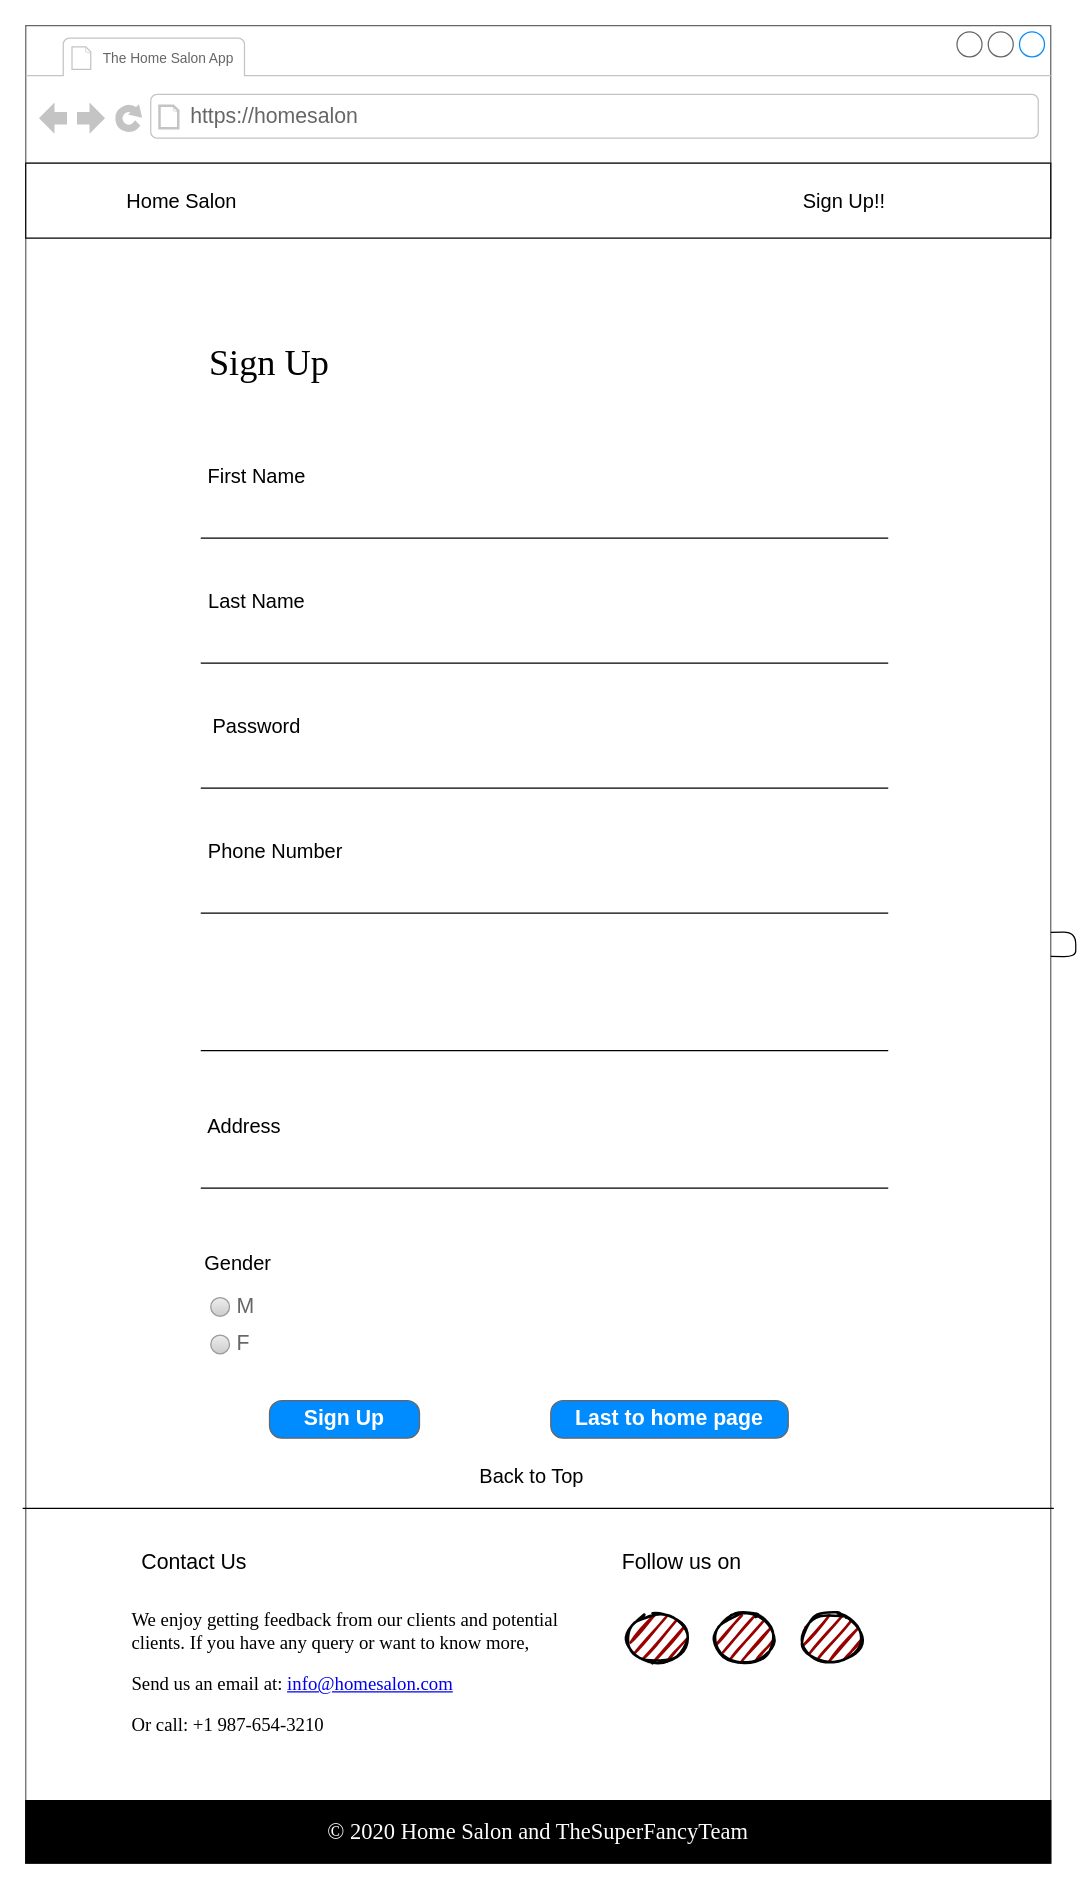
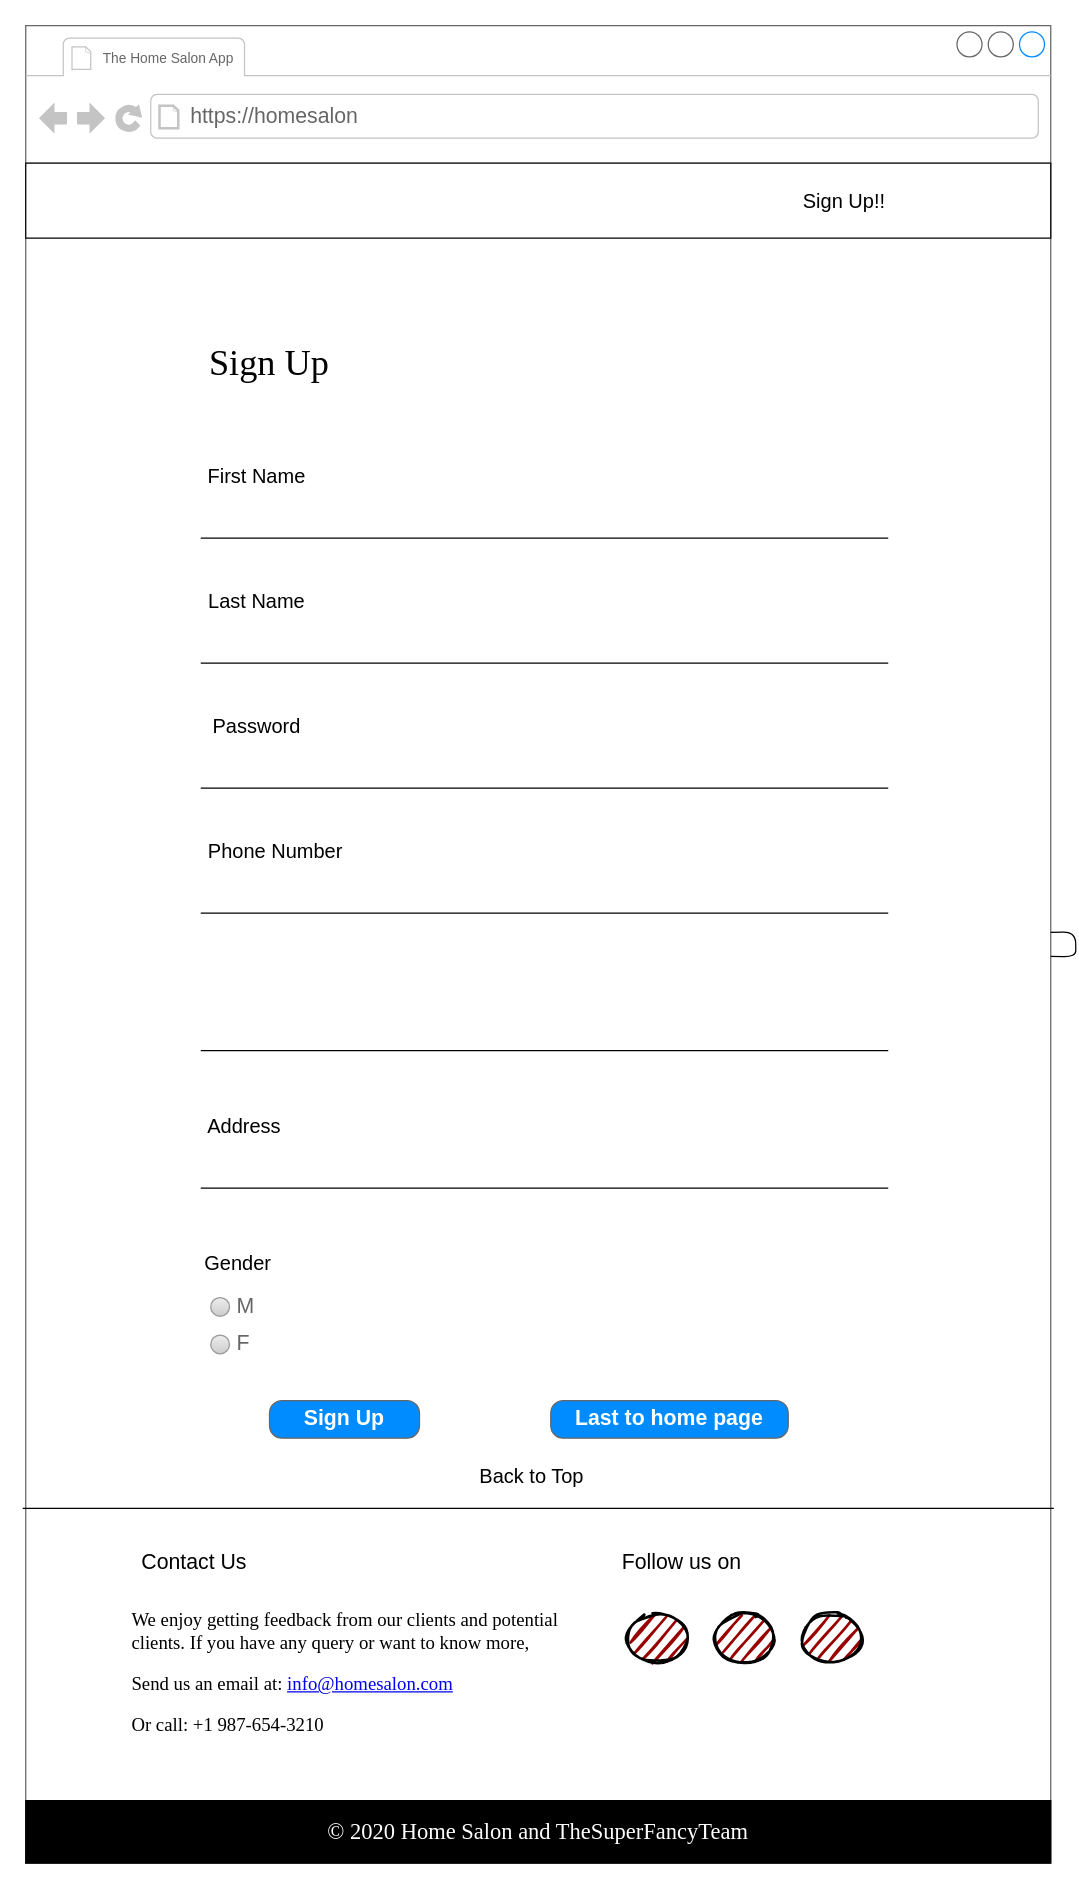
(182, 201) -> none
